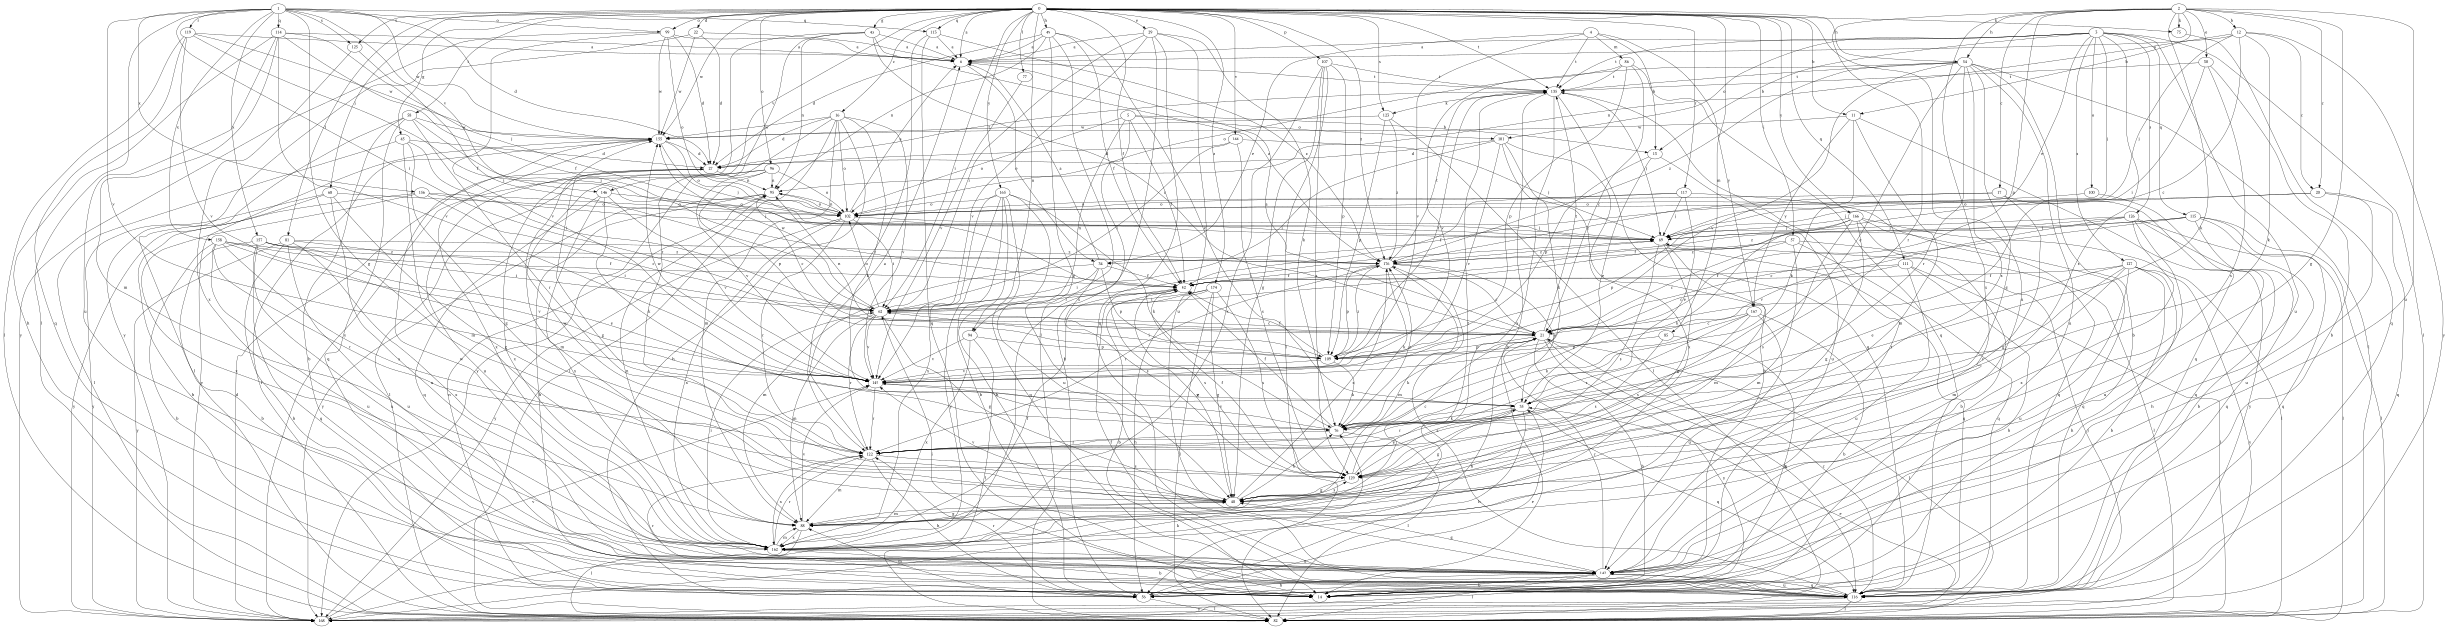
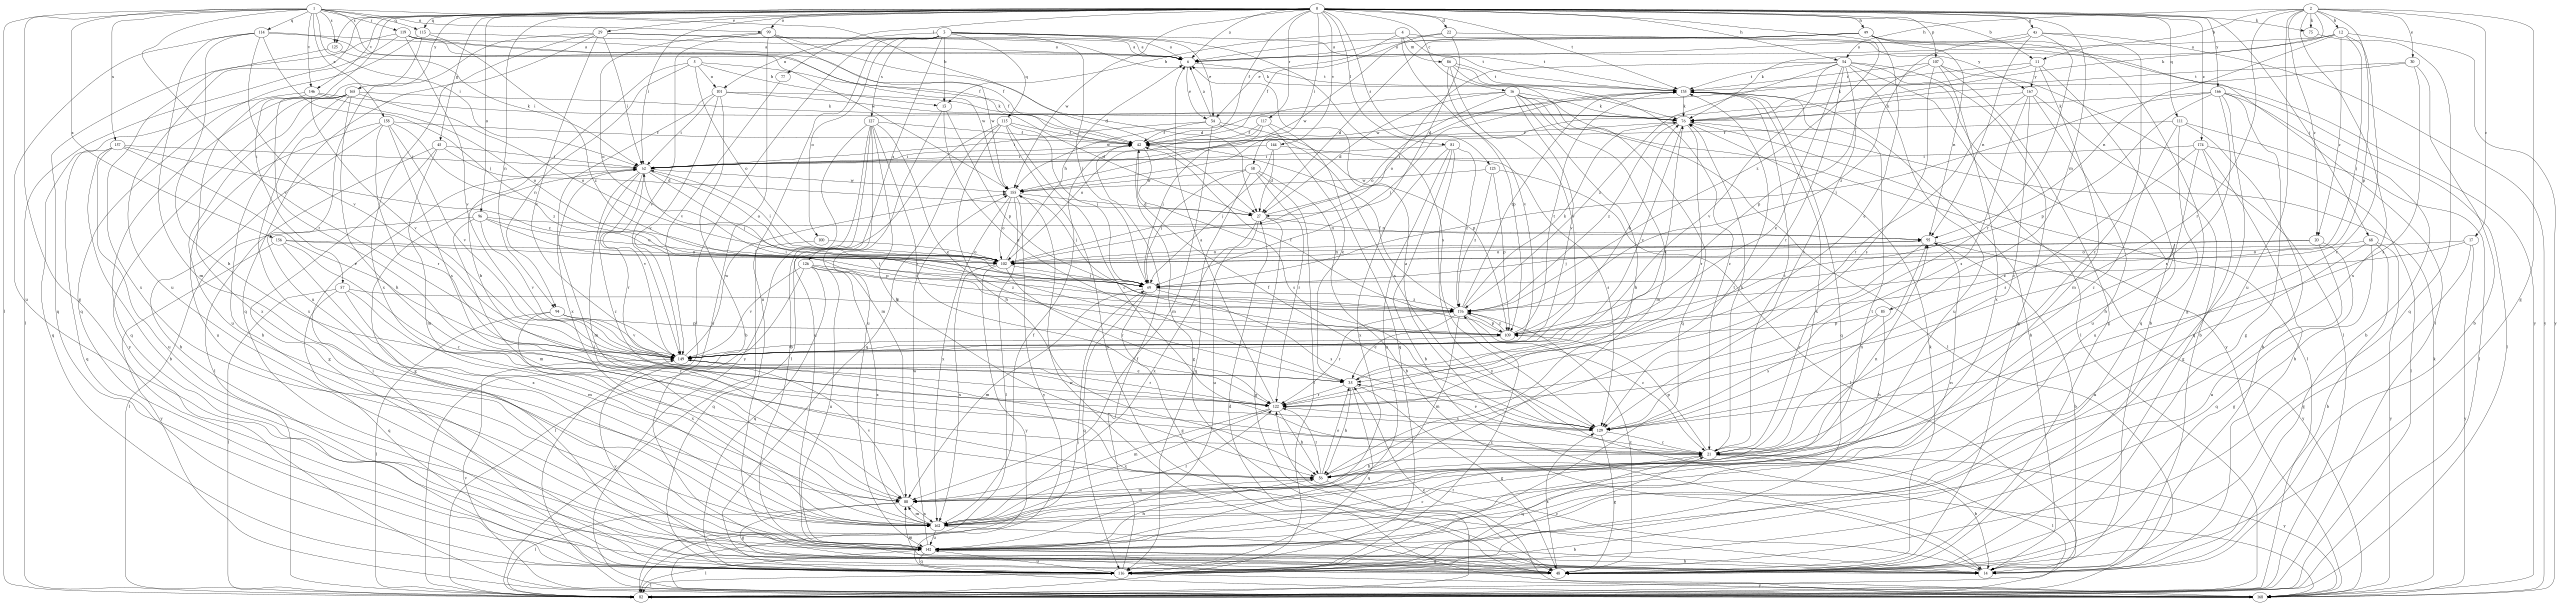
(1455, 100) -> (1684, 105)
(900, 139) -> (1066, 169)
